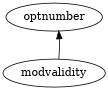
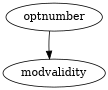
(59, 49) -> (49, 41)
